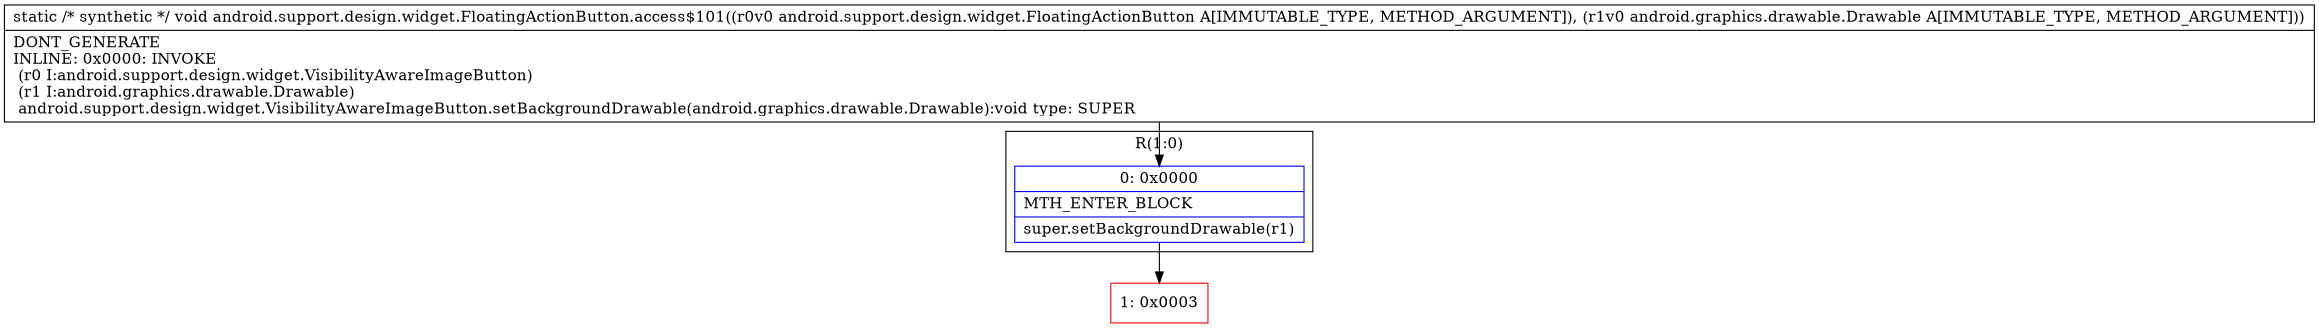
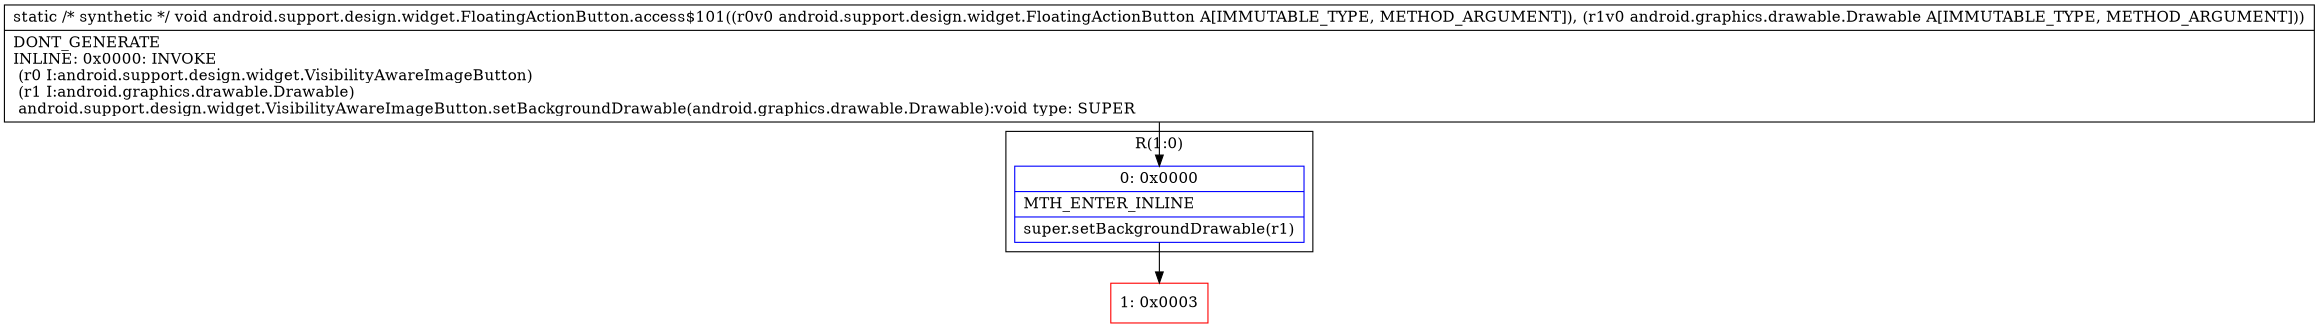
(1109, 204) -> (1110, 204)
